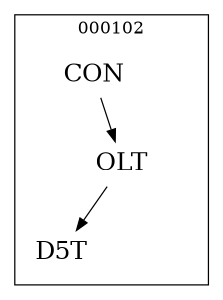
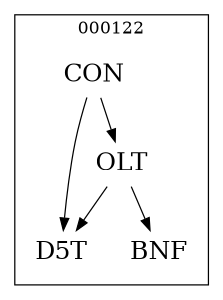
(112, 29) -> (112, 29)
none -> (72, 157)
none -> (159, 253)
